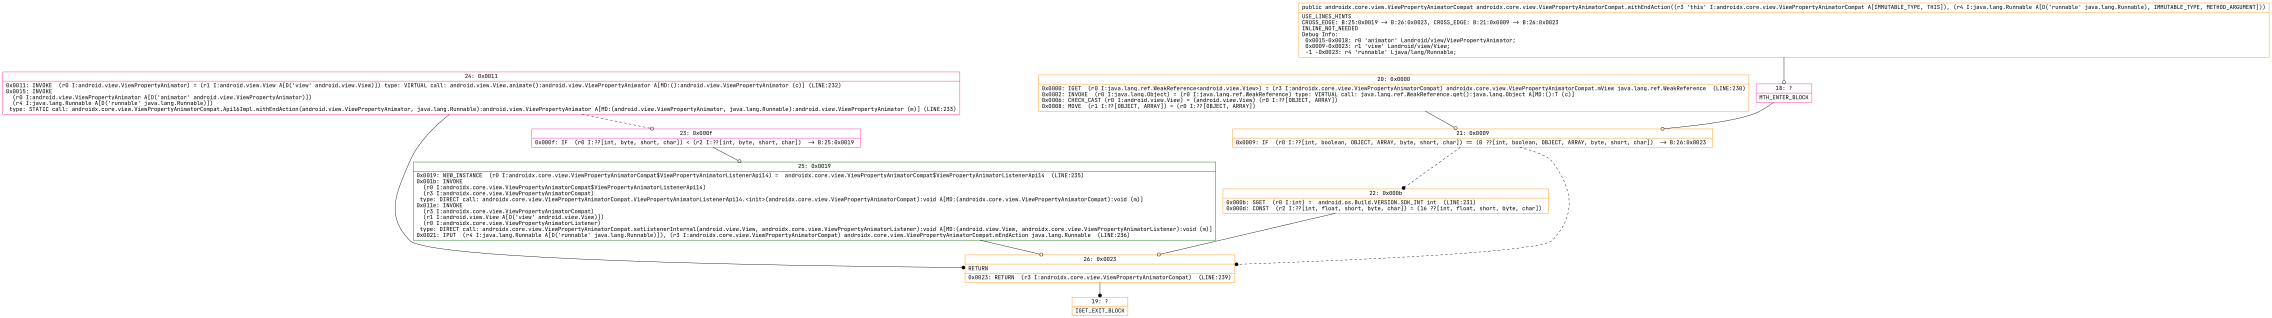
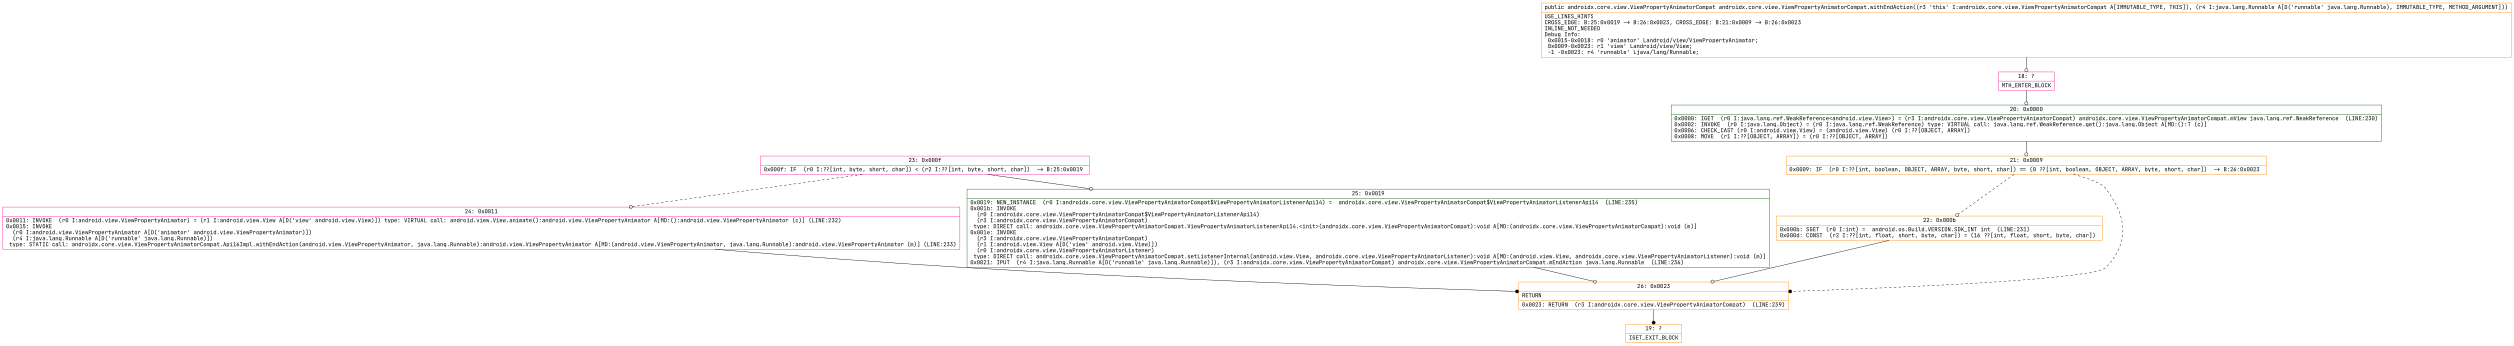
(1394, 93) -> (2026, 123)
(616, 121) -> (747, 191)
(1721, 122) -> (2026, 96)
(1433, 167) -> (1986, 194)
(443, 205) -> (997, 233)
